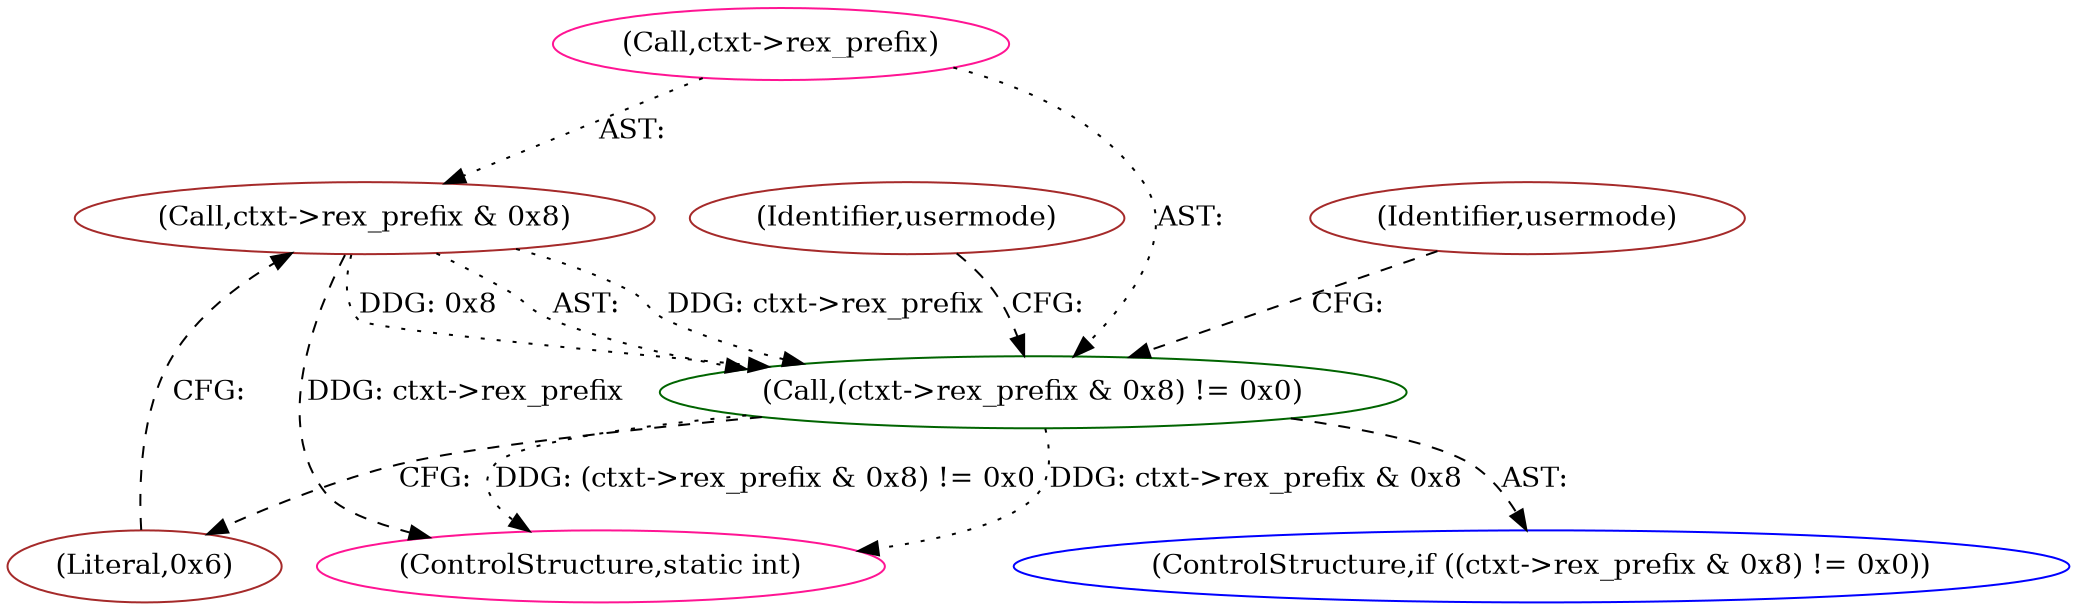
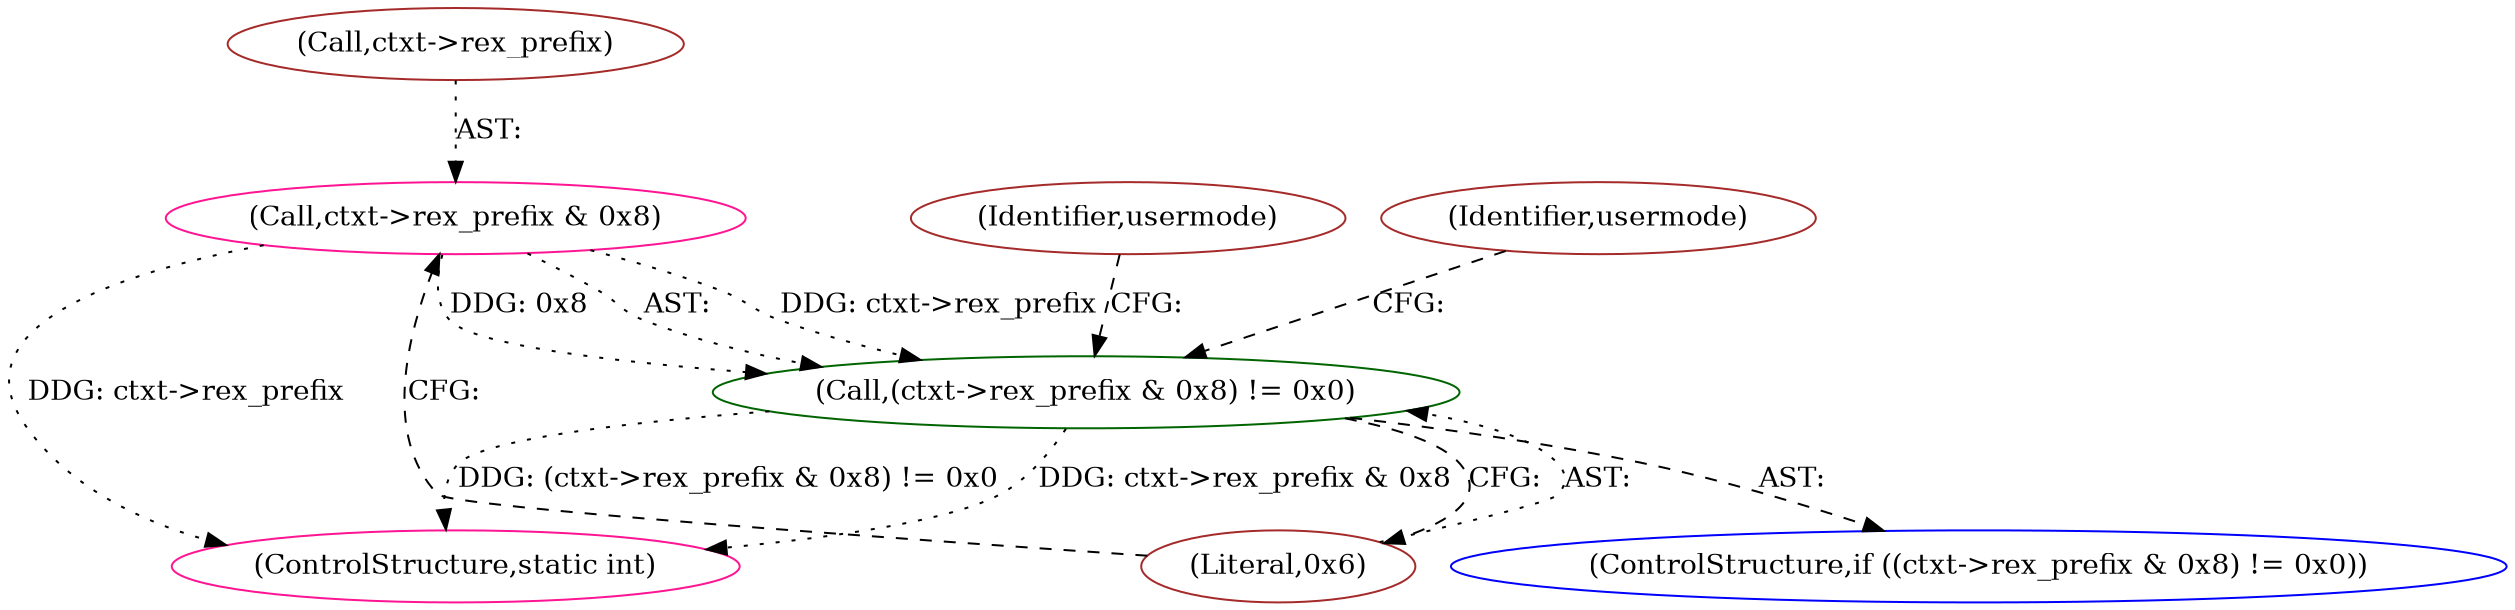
(781, 44) -> (456, 44)
(1130, 165) -> (1554, 497)
(365, 218) -> (456, 218)
(301, 420) -> (12, 362)
